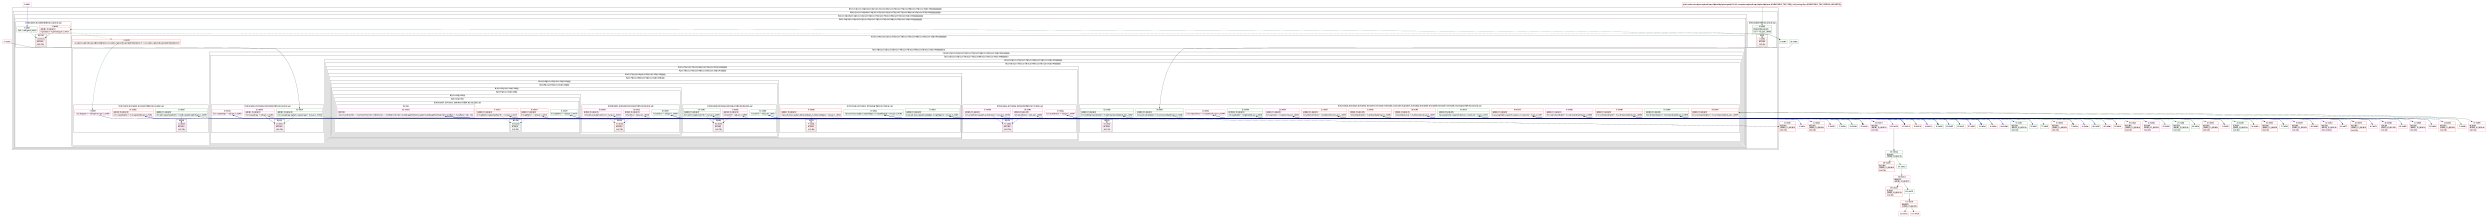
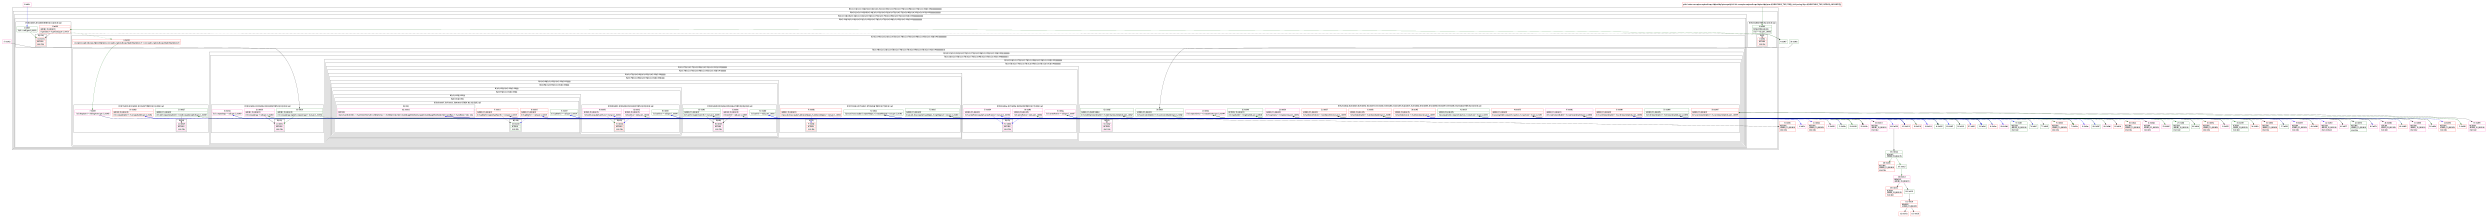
(1088, 112) -> (1090, 112)
(2358, 127) -> (2358, 127)
